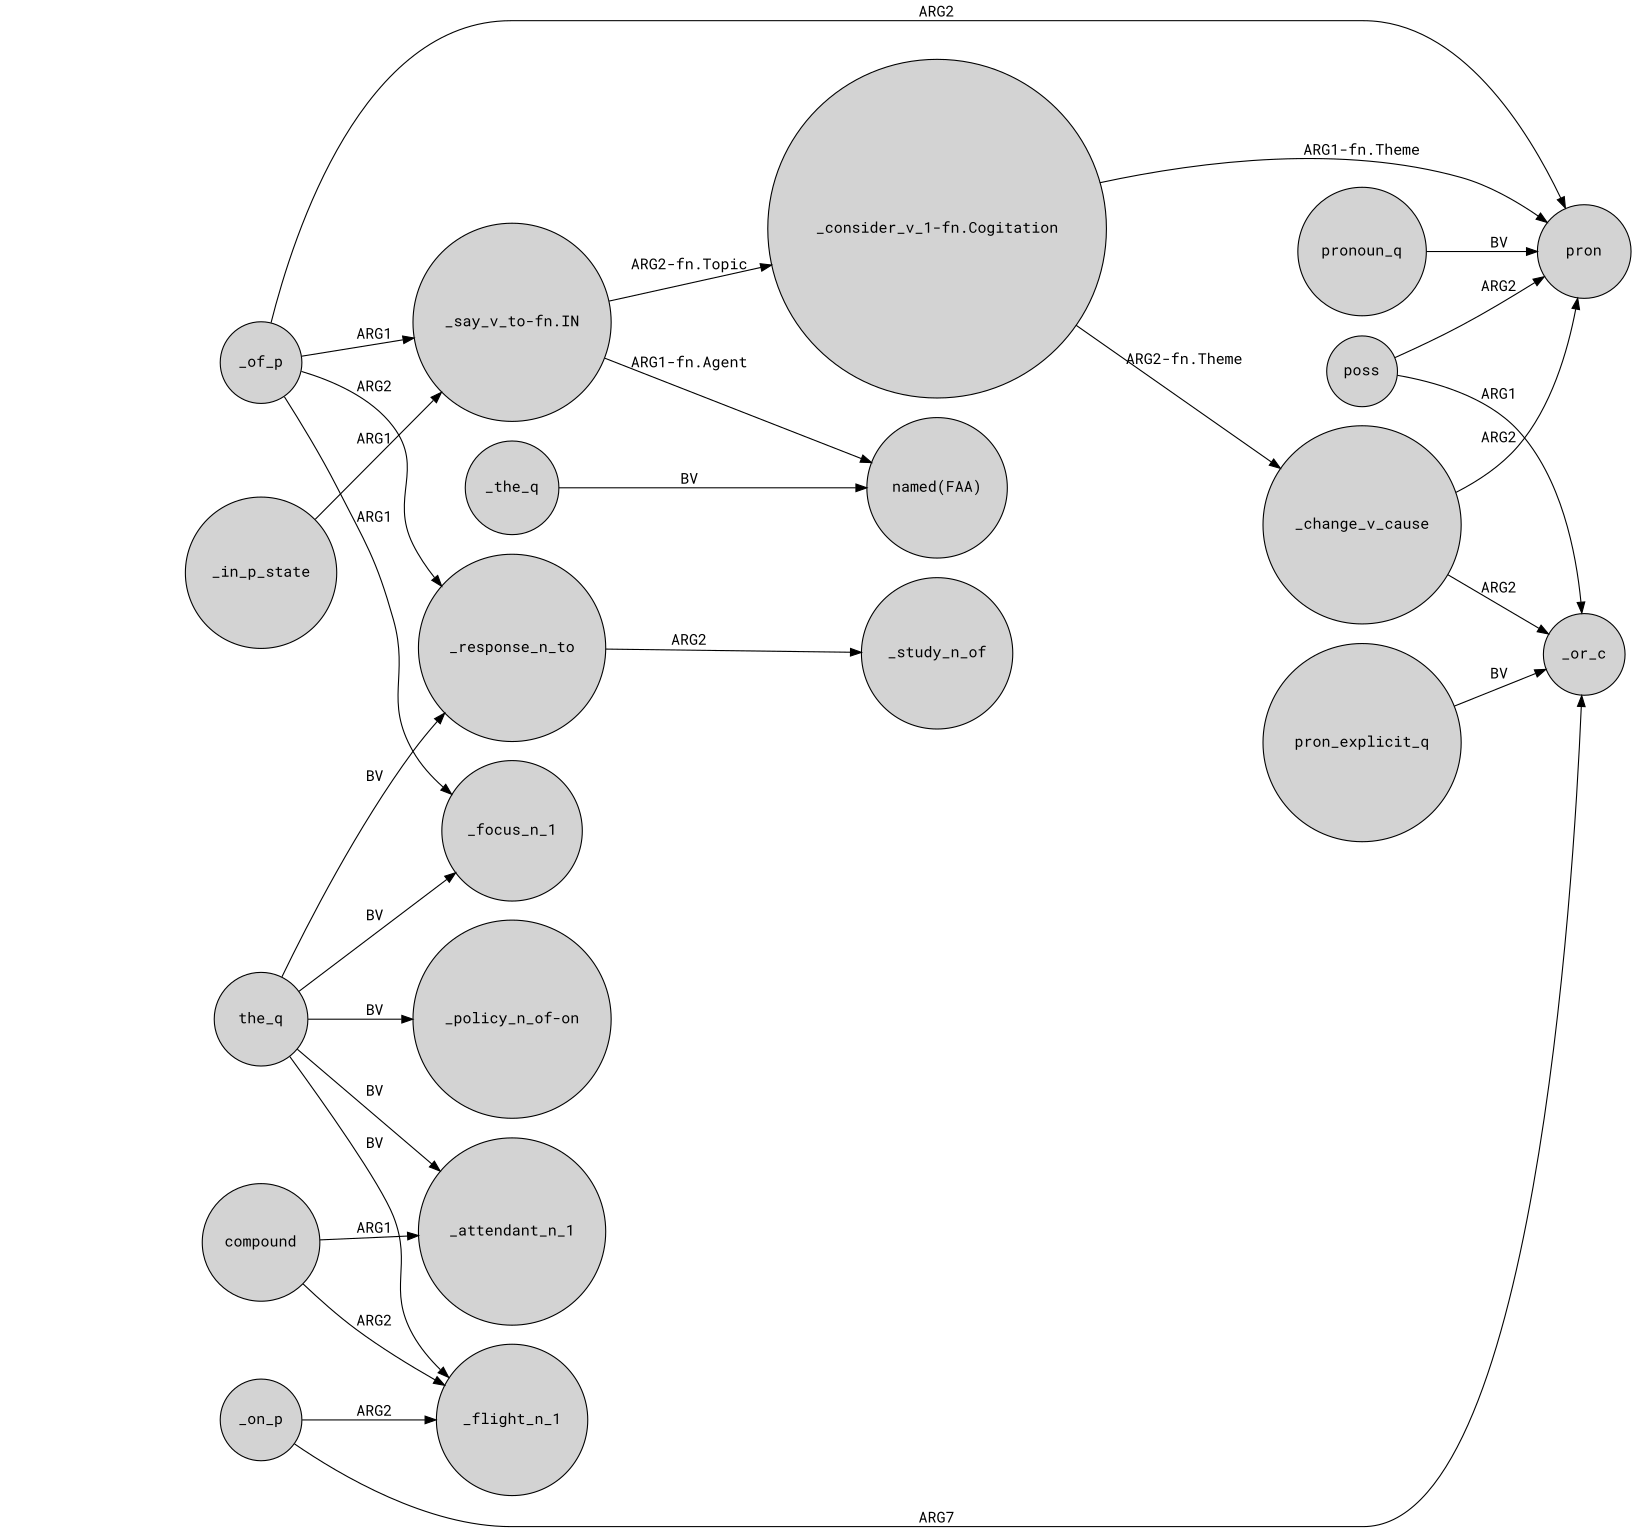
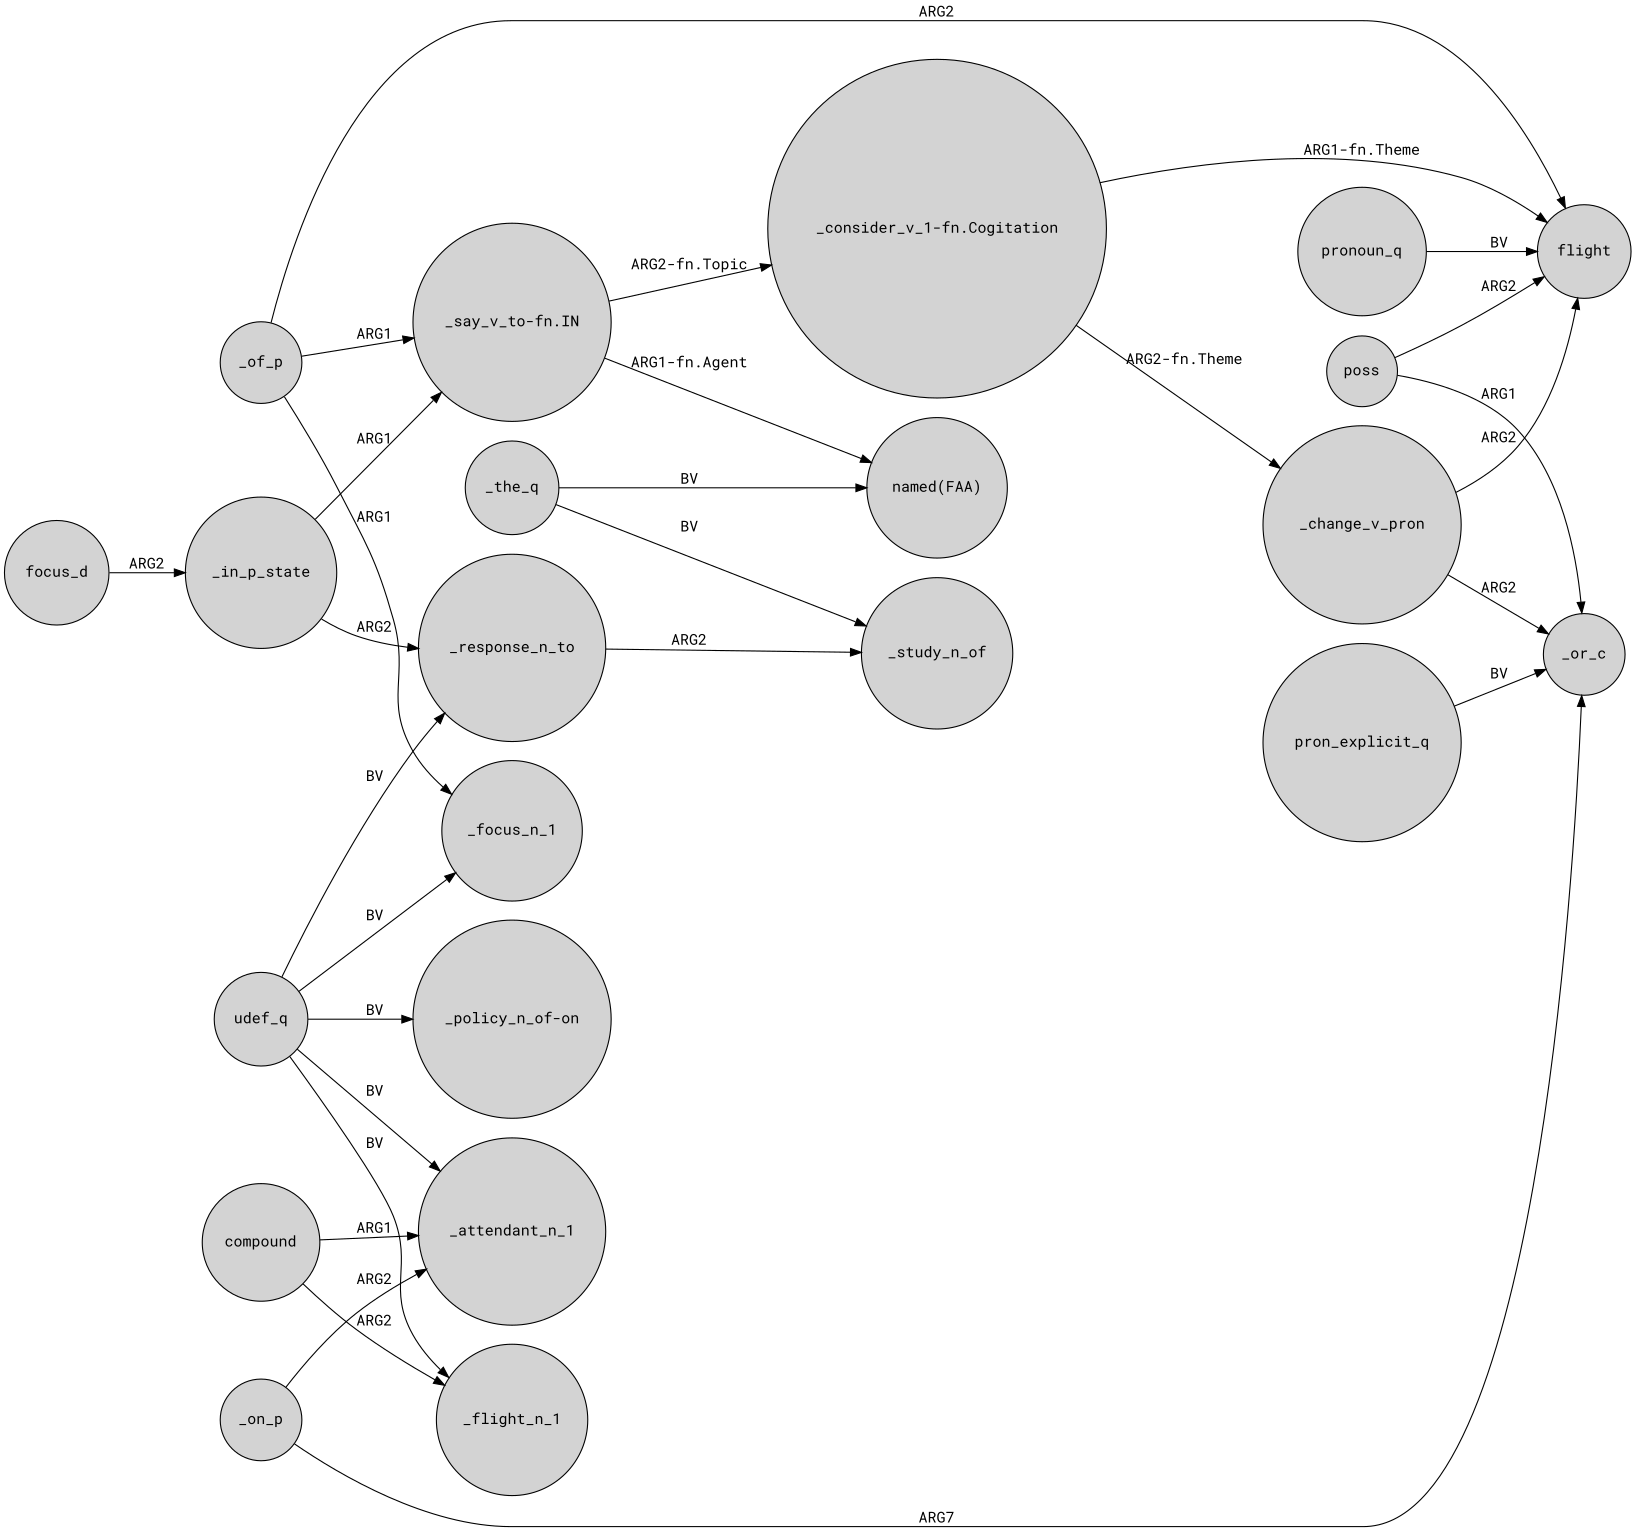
(1584, 252) -> (1584, 252)
(405, 450) -> (363, 638)
(1362, 525) -> (1362, 525)
none -> (706, 563)
none -> (57, 573)
(261, 1019) -> (261, 1019)
(364, 1420) -> (338, 1329)
